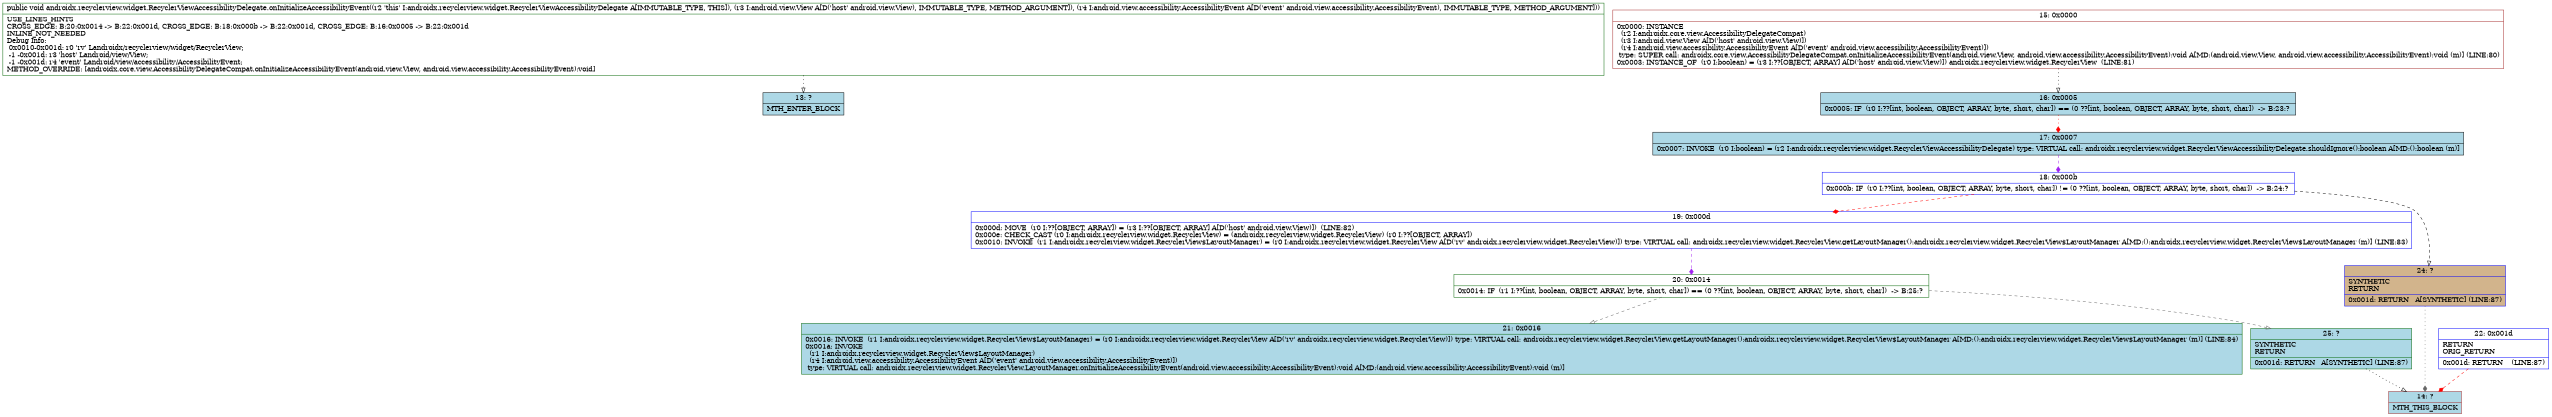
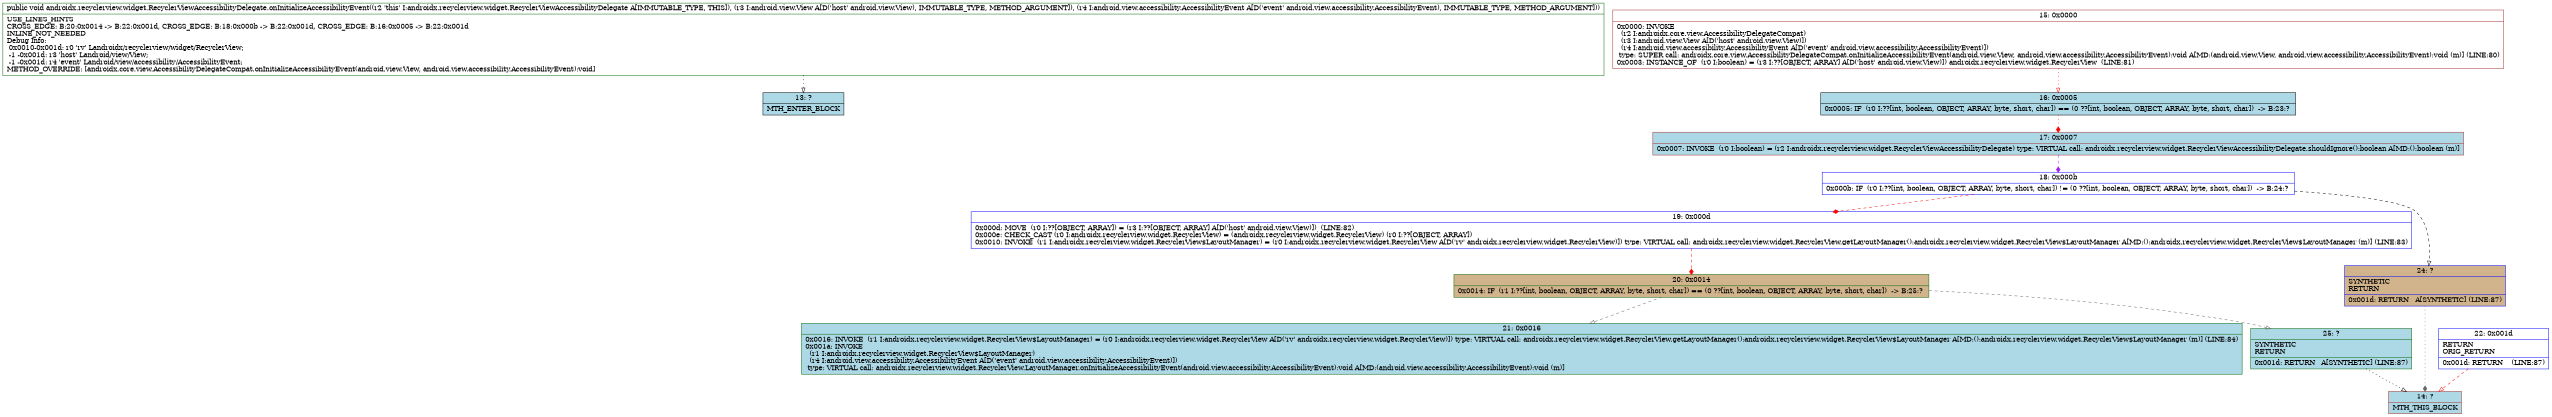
(1652, 27) -> (1648, 27)
(2058, 78) -> (2058, 78)
(2058, 144) -> (2058, 144)
(1691, 258) -> (1691, 258)
(1691, 286) -> (1691, 286)
(2456, 379) -> (2456, 379)
